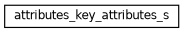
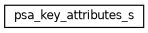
(92, 16) -> (74, 16)
